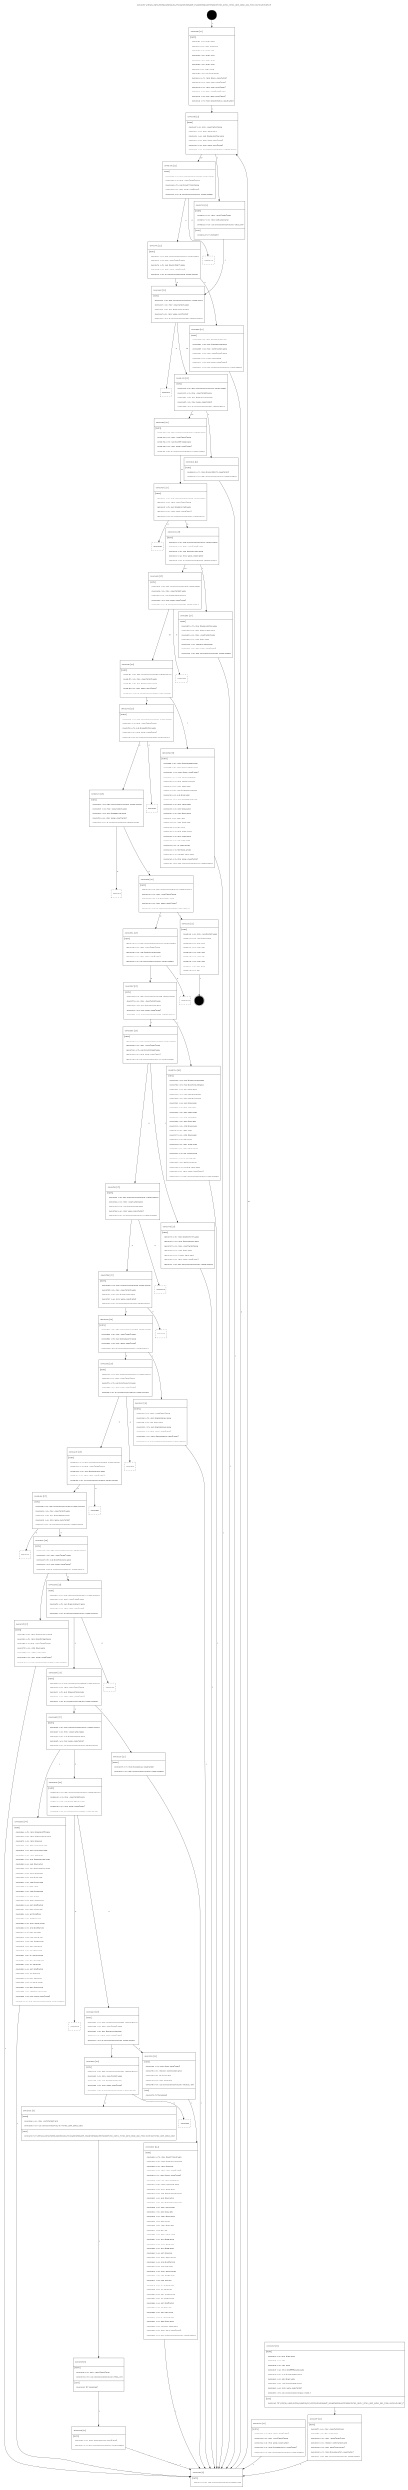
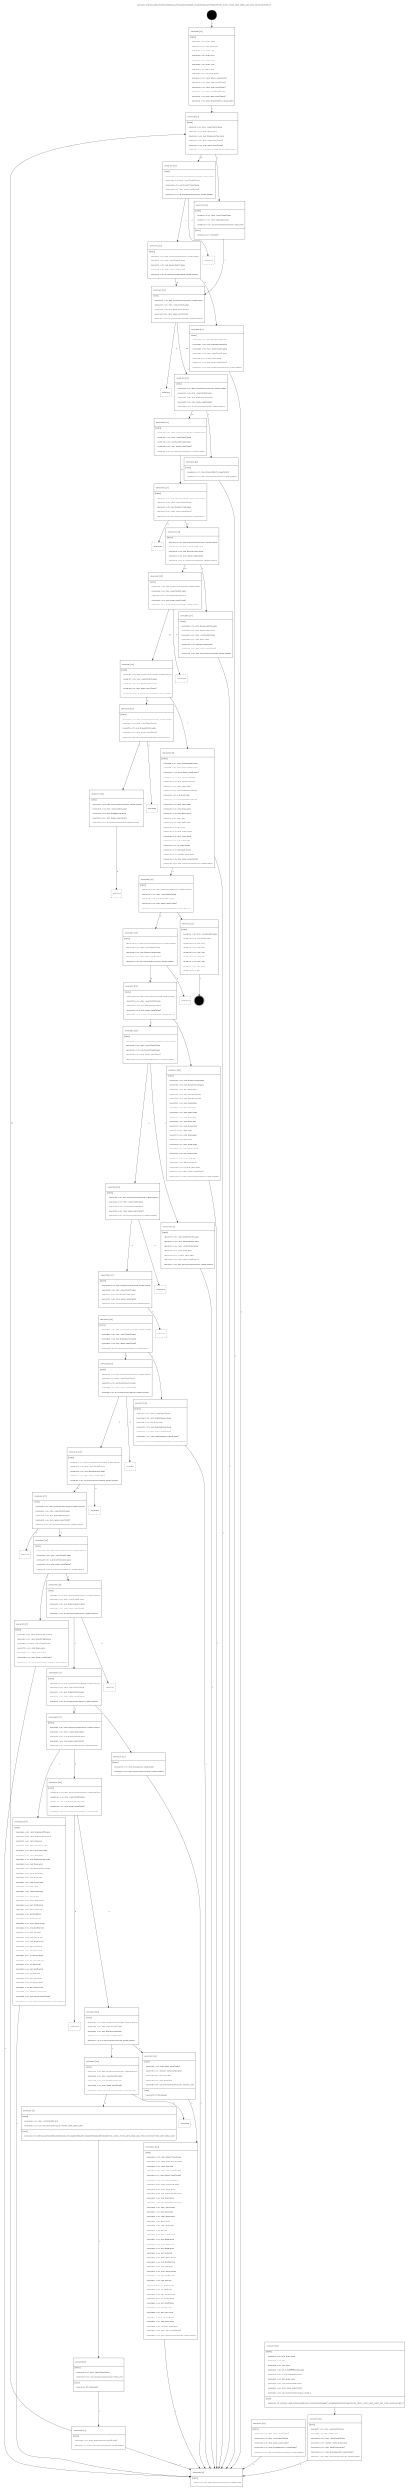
(135, 851) -> (172, 871)
(125, 1311) -> none
(247, 1313) -> (10, 1228)
